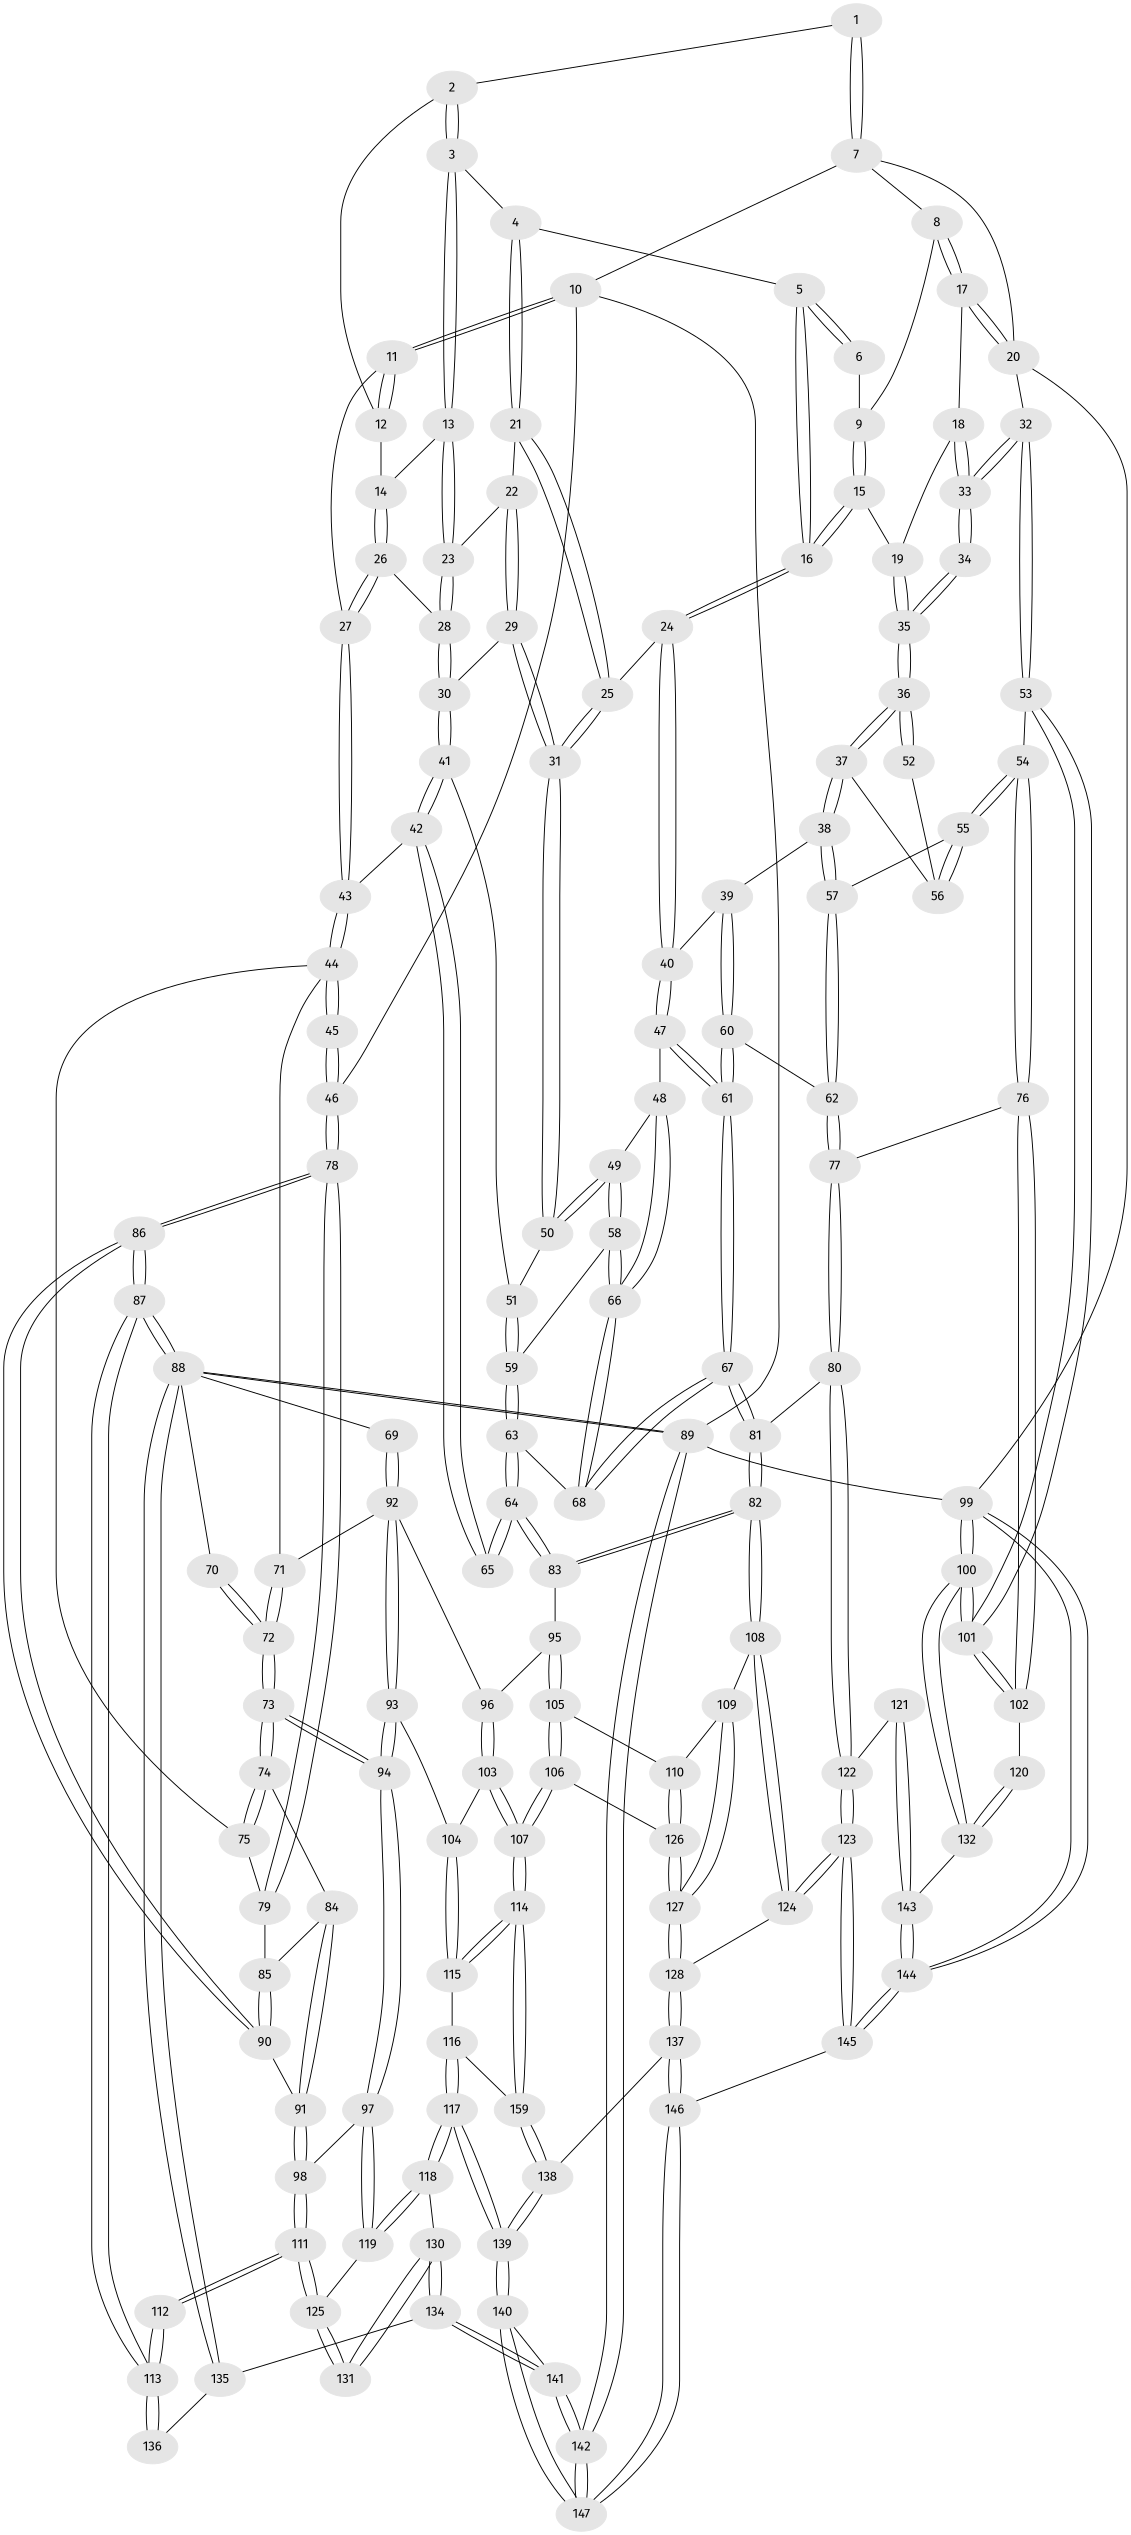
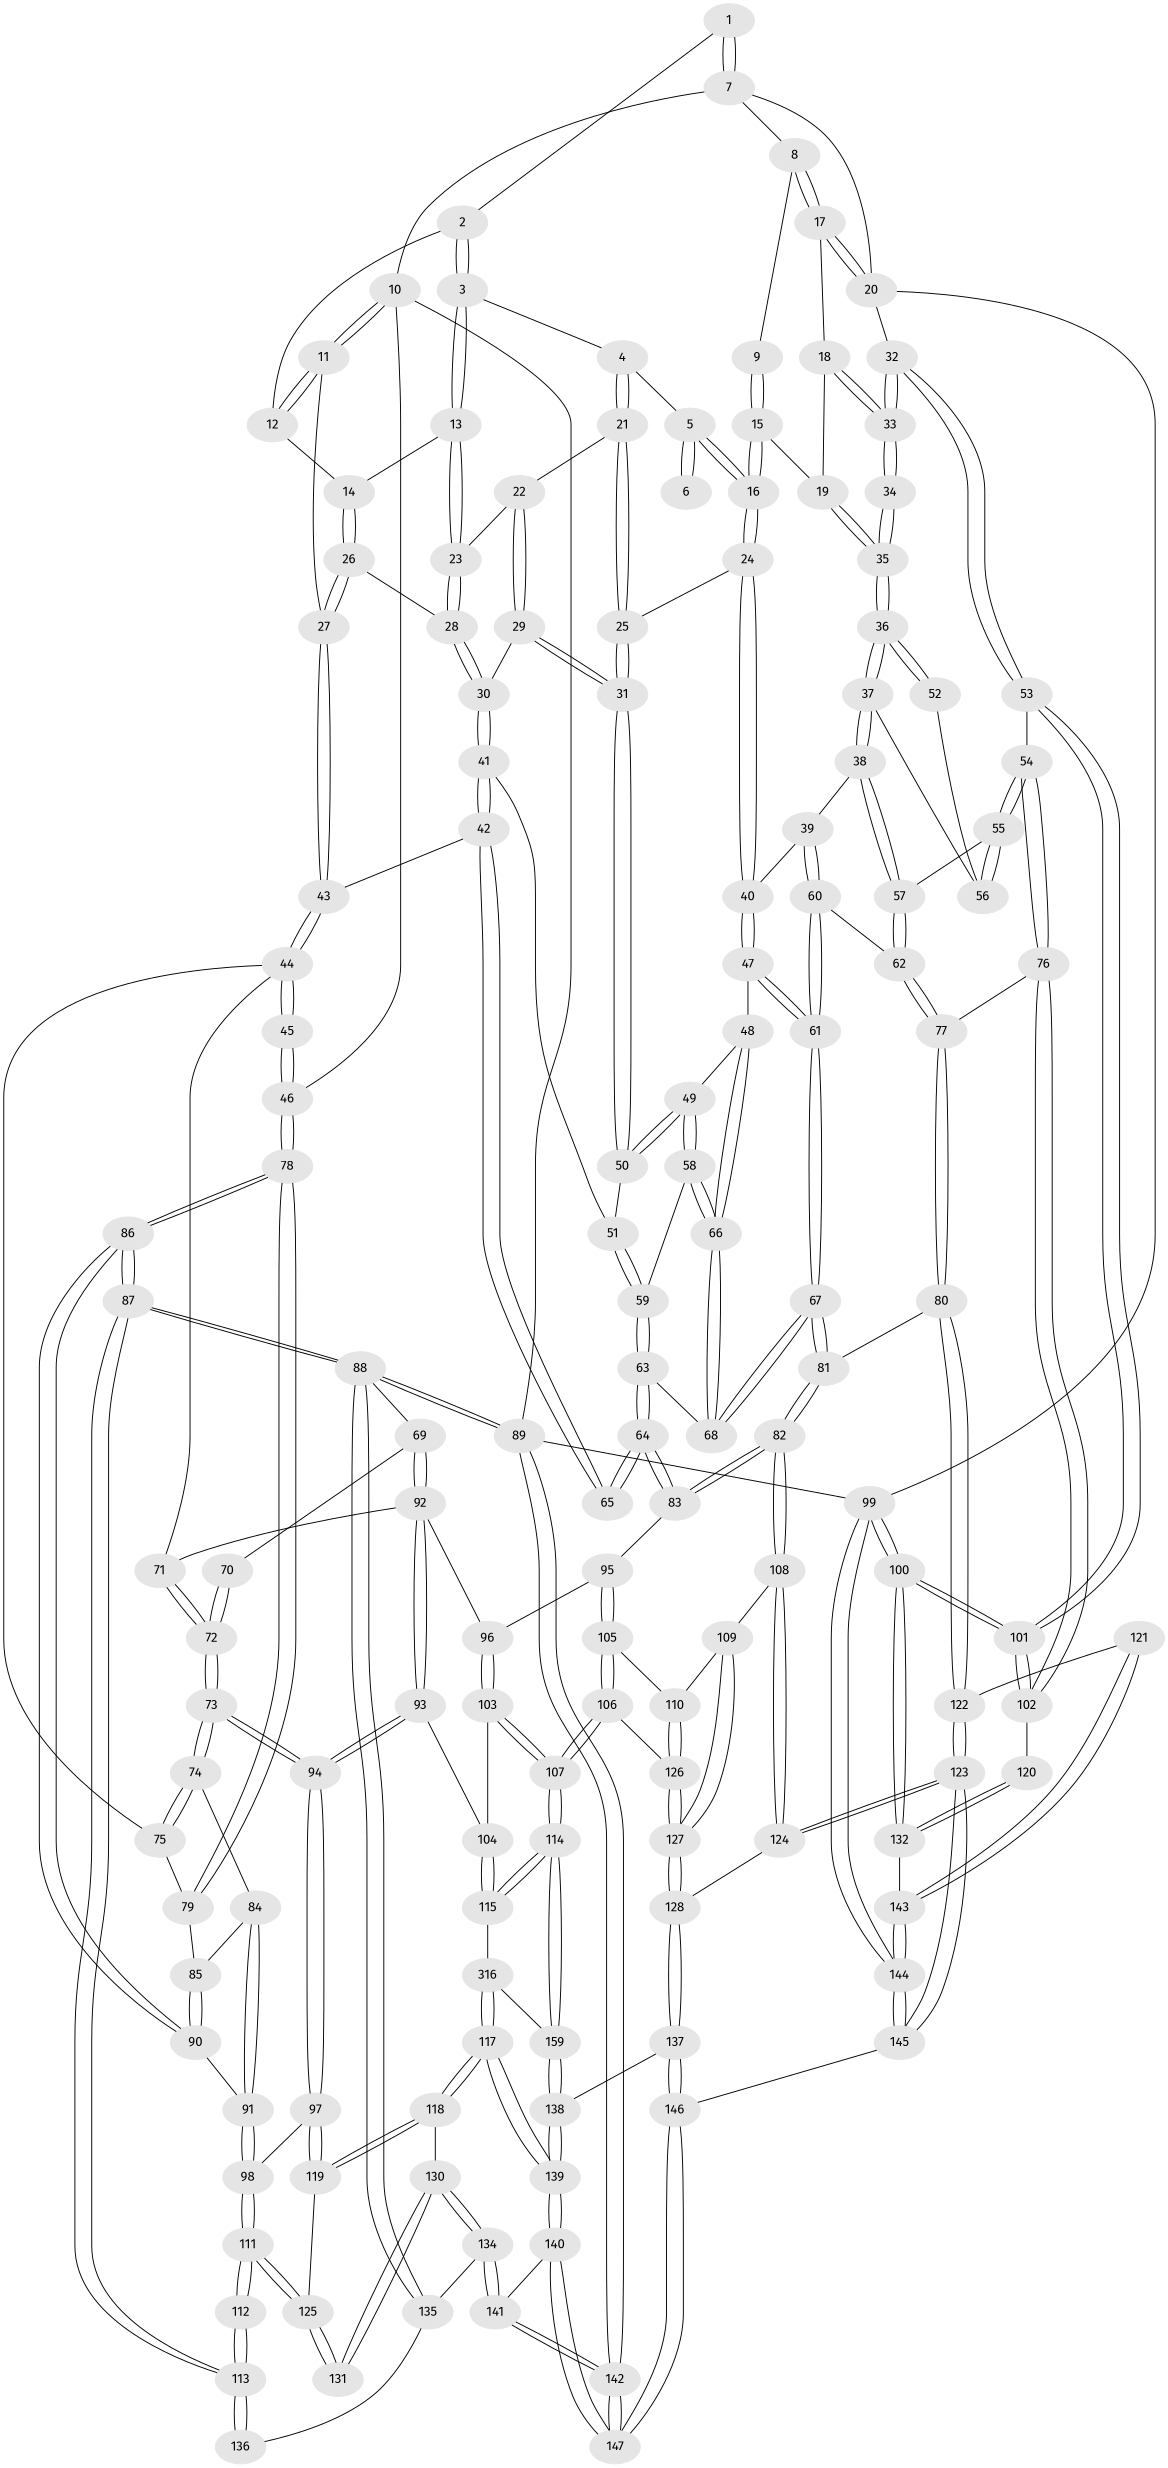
(859, 391) -> none
(196, 1470) -> (324, 1503)
(452, 2043) -> (488, 1975)
